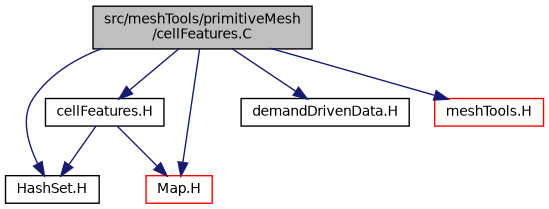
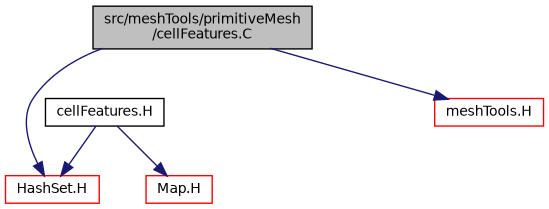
(155, 69) -> none
(191, 105) -> none
(325, 112) -> none
(52, 189) -> (52, 189)
